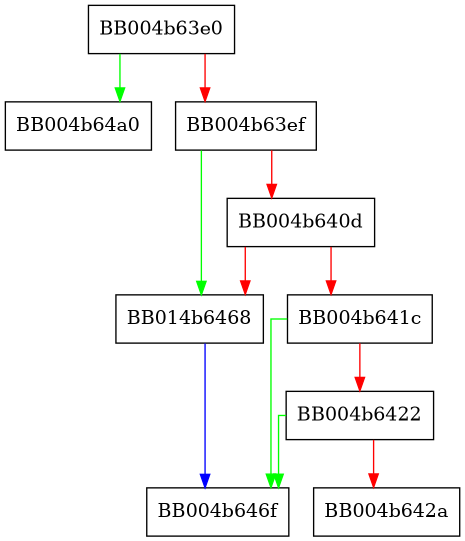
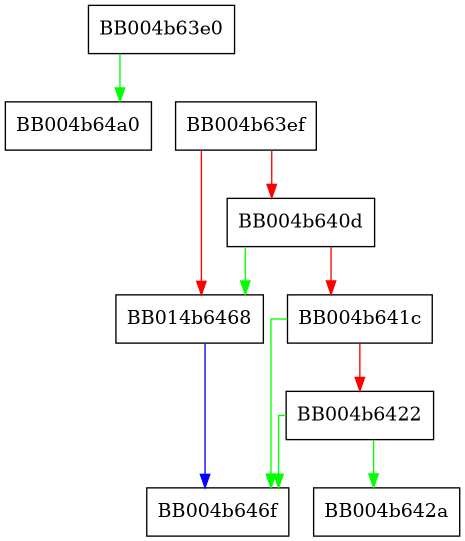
(205, 71) -> none
(201, 216) -> (201, 216)
(245, 264) -> (245, 264)
(374, 457) -> (374, 457)
